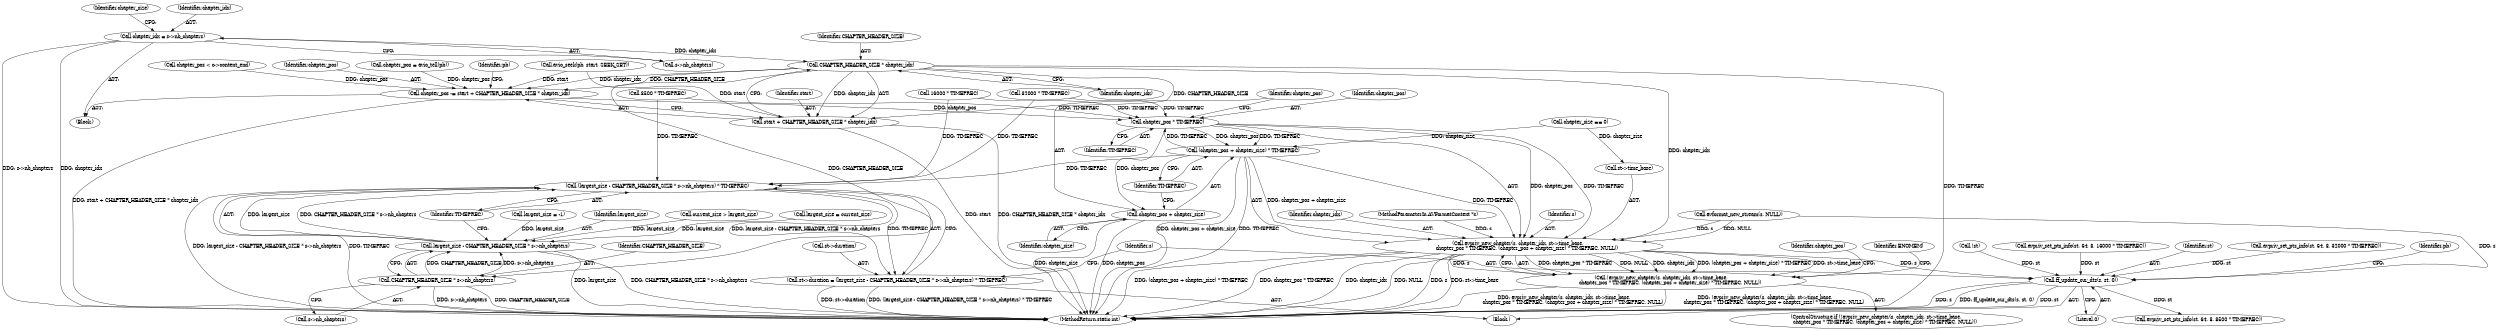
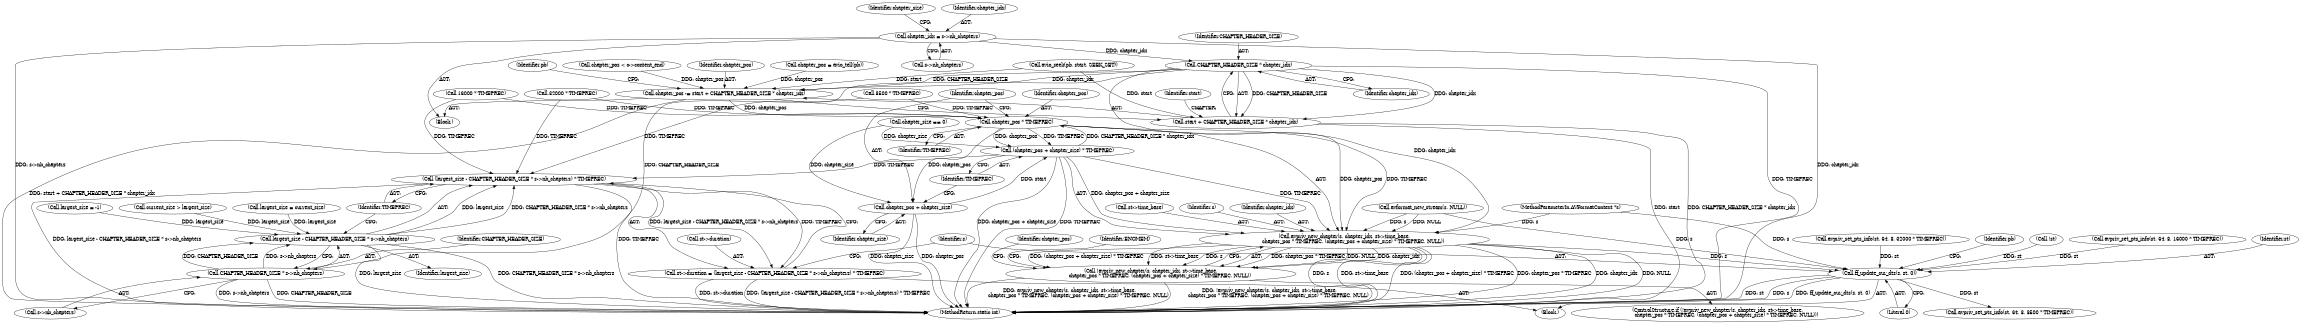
(812, 108) -> (1205, 108)
(1187, 137) -> (1140, 137)
(1605, 144) -> (810, 167)
(1217, 187) -> (1034, 180)
none -> (1737, 228)
(566, 231) -> (390, 253)
